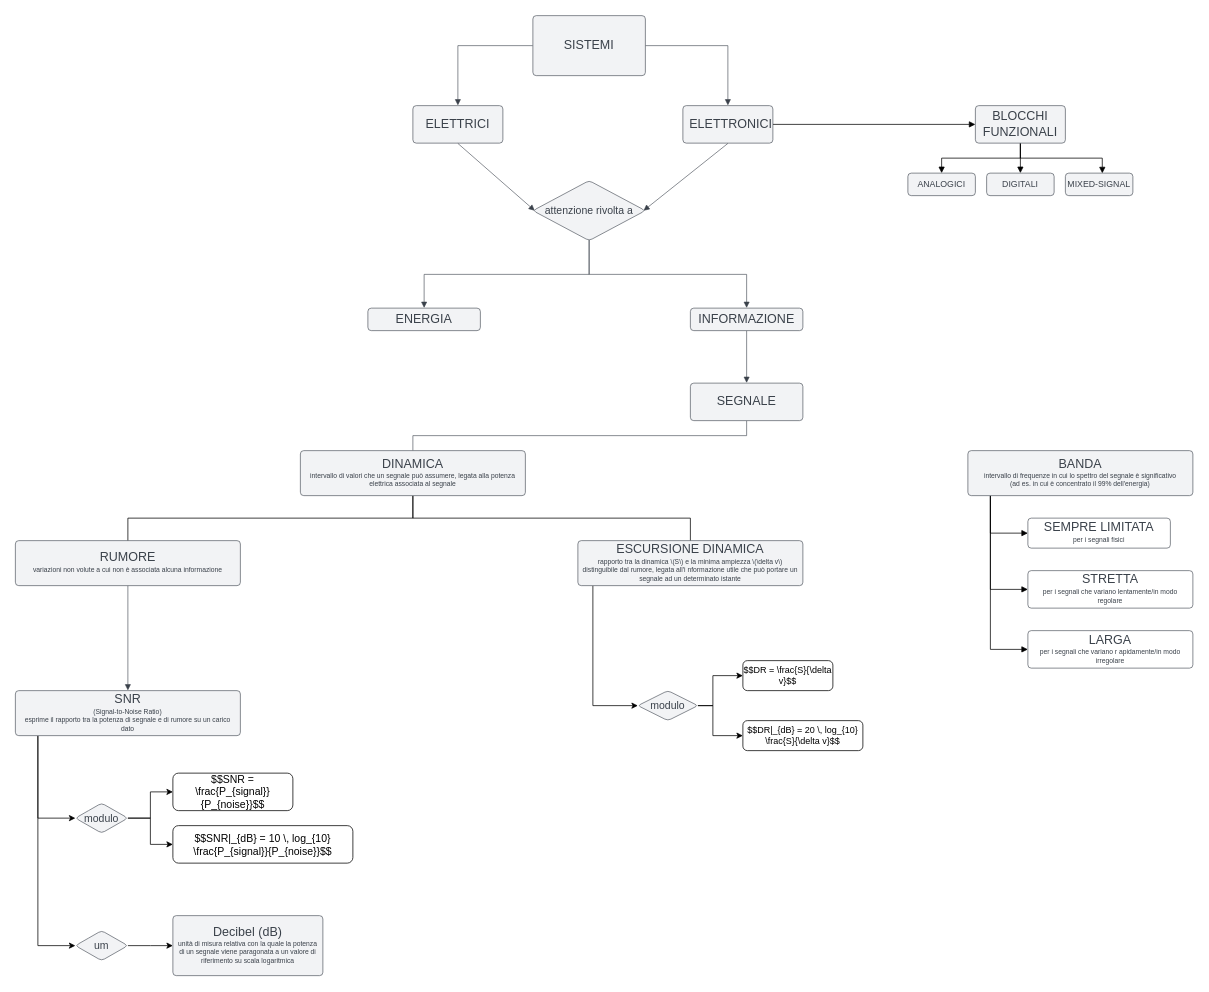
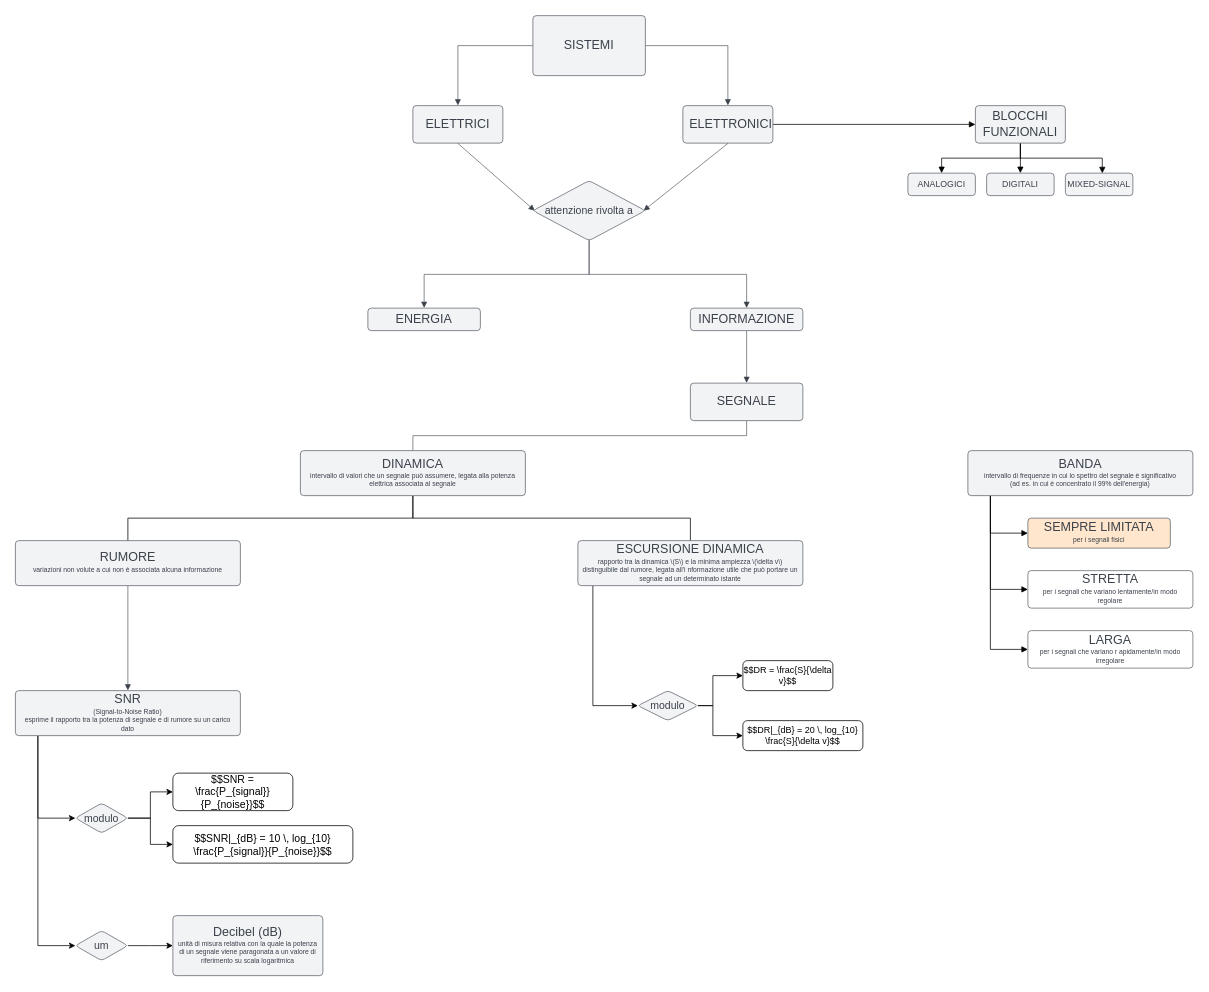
(1099, 533) -> (1099, 533)
